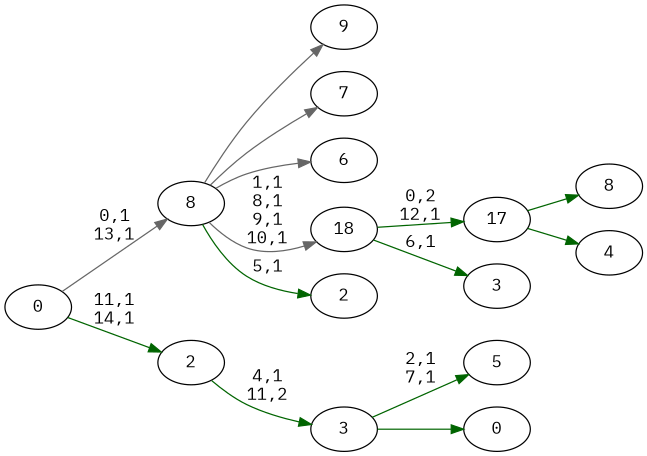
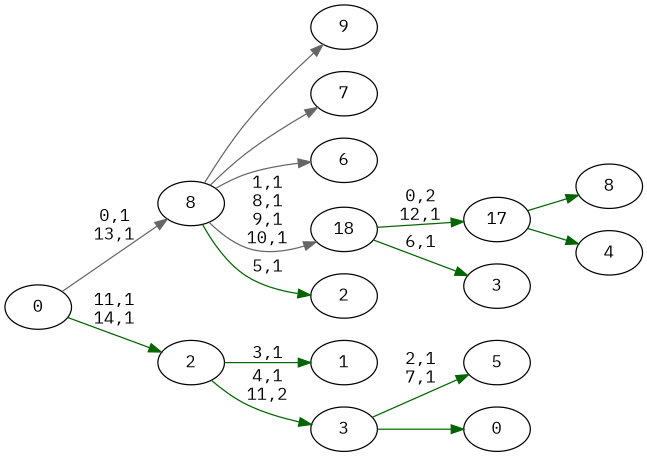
none -> (344, 363)
